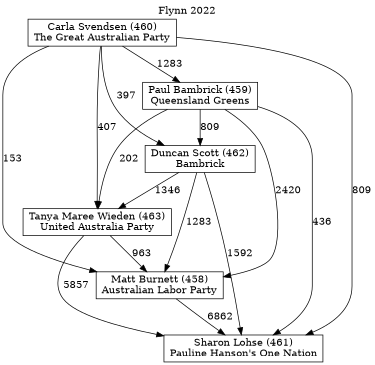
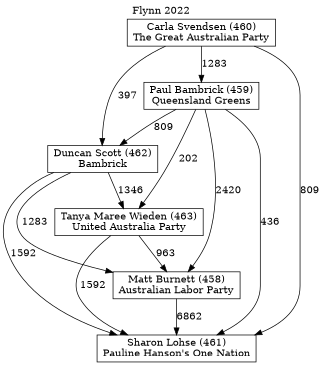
(97, 124) -> none
(3, 175) -> none
(76, 285) -> (93, 285)
